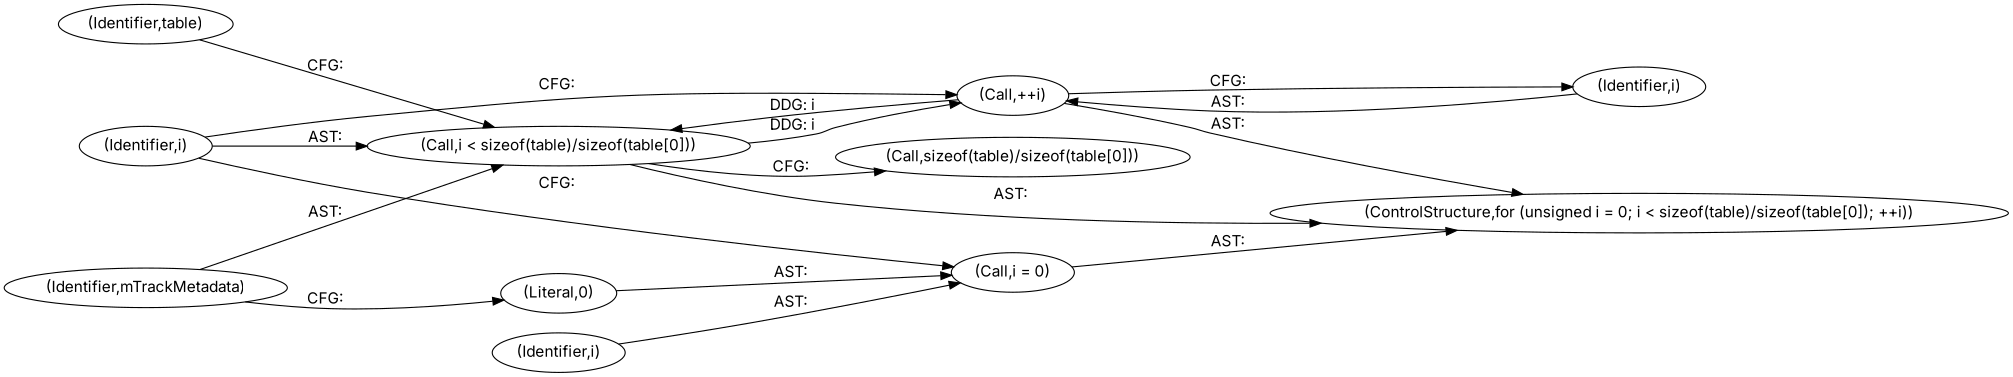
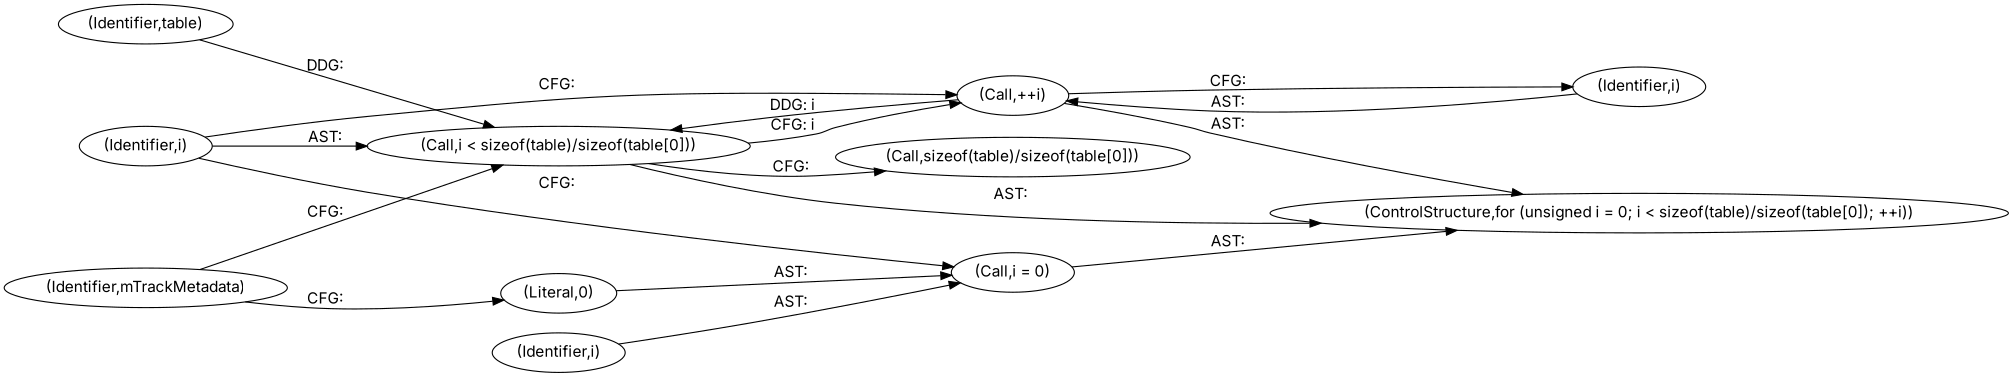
(327, 66) -> (327, 66)
(793, 126) -> (793, 126)
(327, 213) -> (327, 213)
